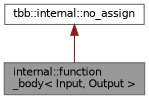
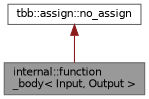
(74, 14) -> (74, 14)
